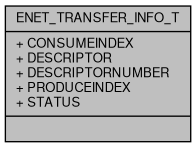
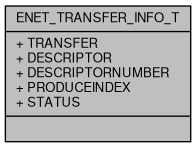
(75, 44) -> (57, 44)
